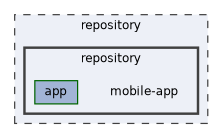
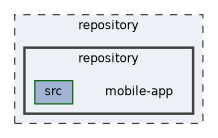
(56, 92) -> (54, 92)
